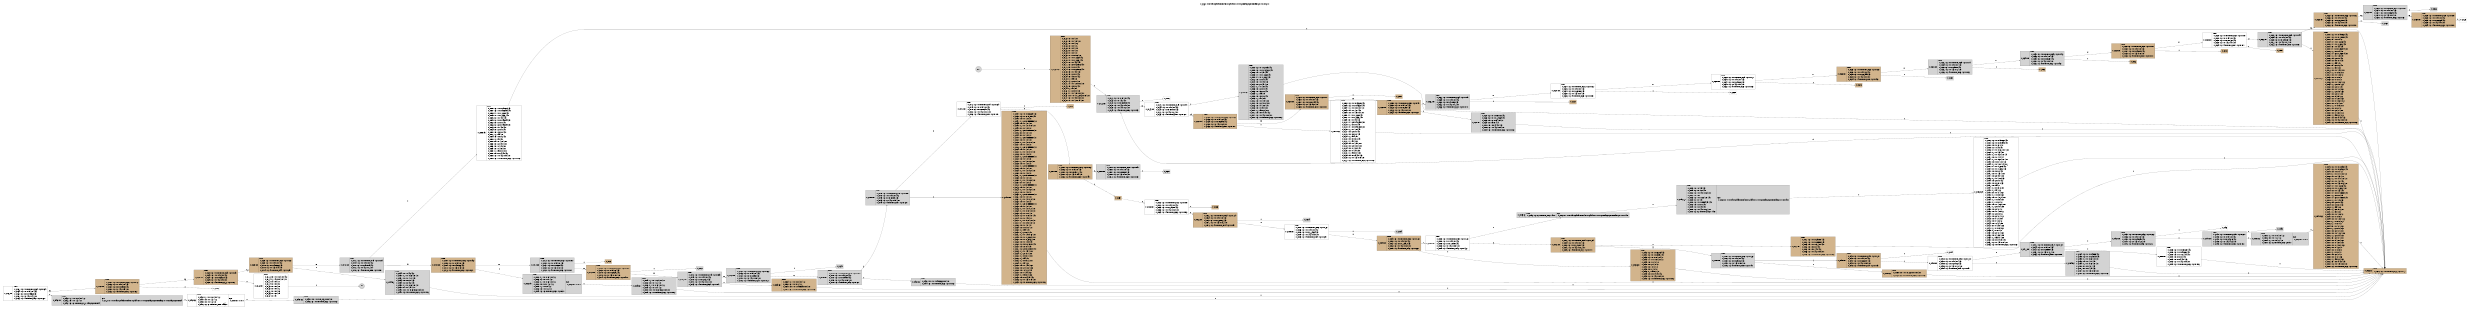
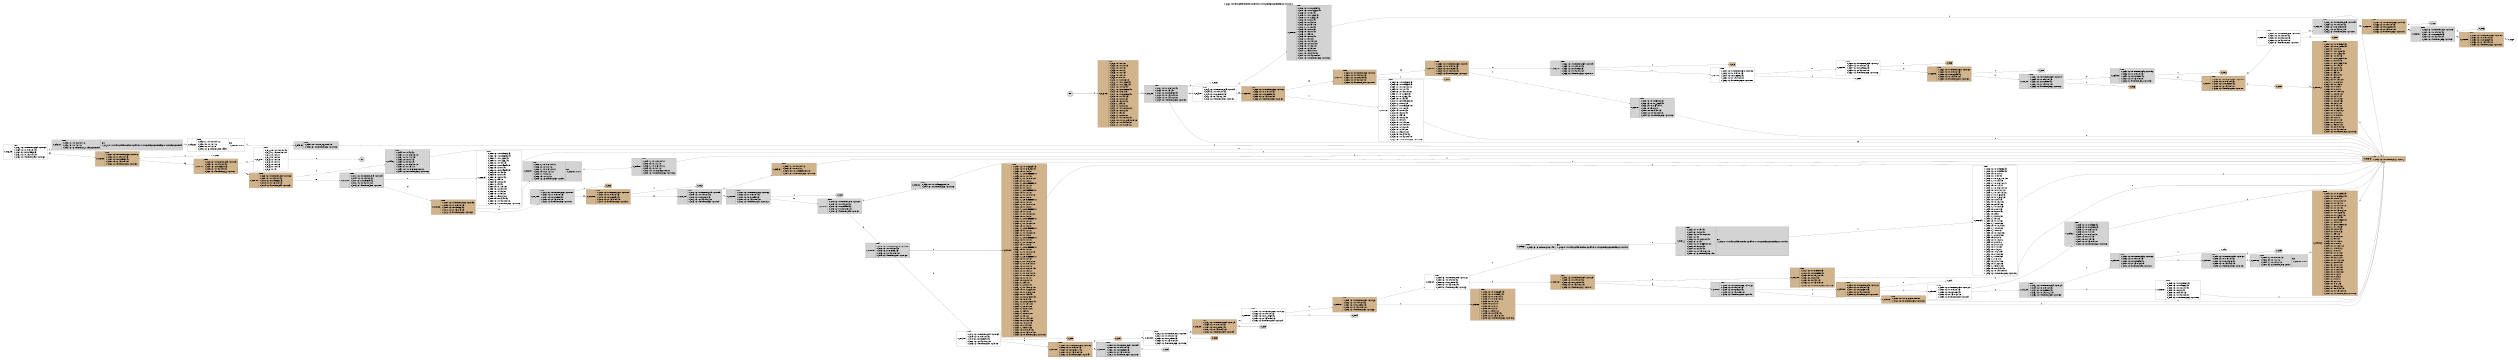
(2308, 47) -> (2297, 87)
